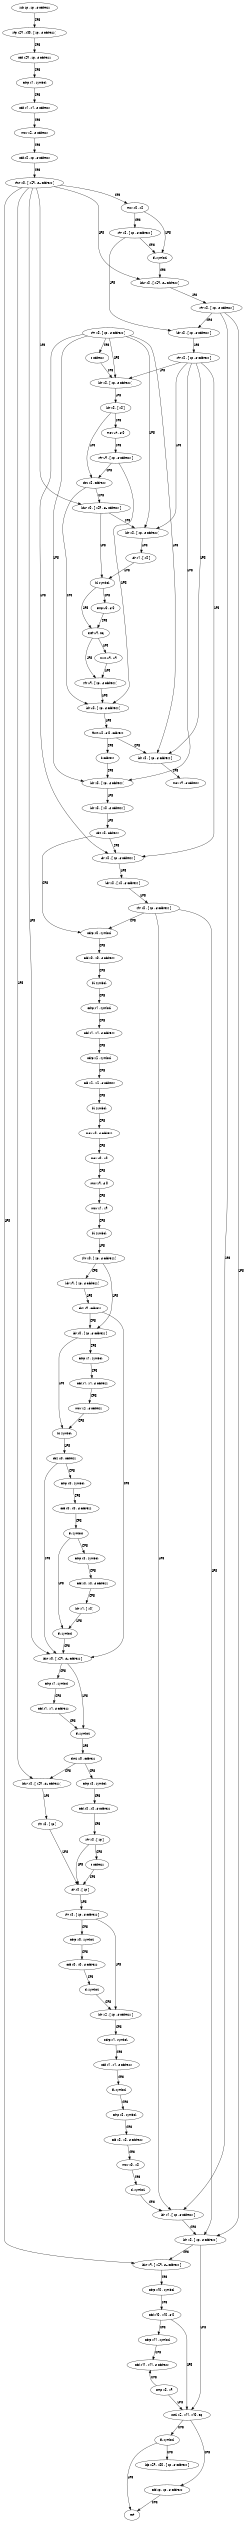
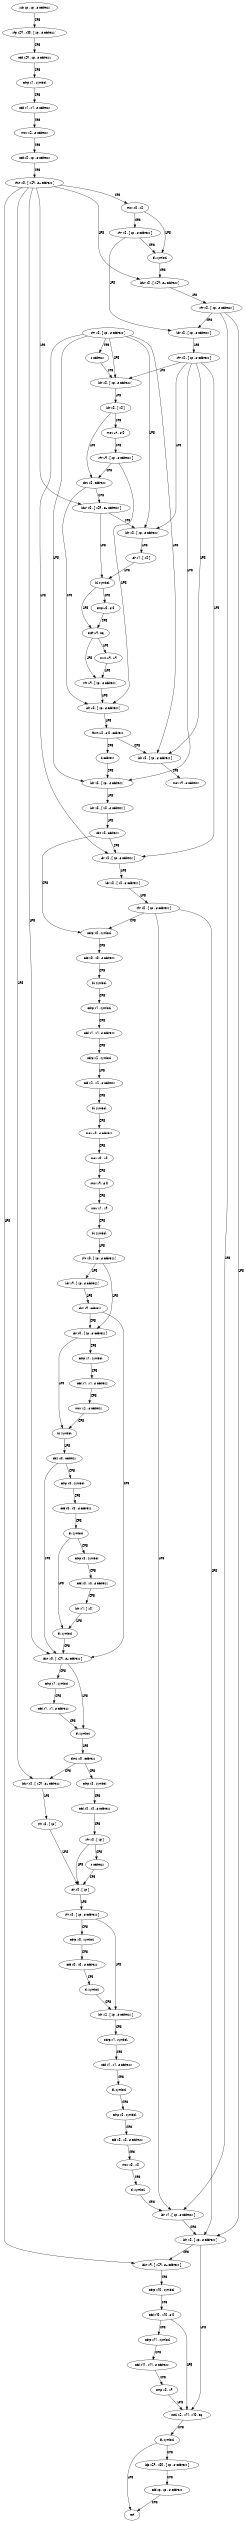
(102, 1071) -> (102, 1071)
(95, 1271) -> (95, 1271)
(151, 2380) -> (158, 2376)
(205, 2456) -> (167, 2476)
